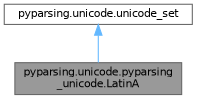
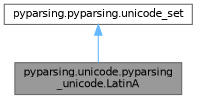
(98, 14) -> (98, 14)
